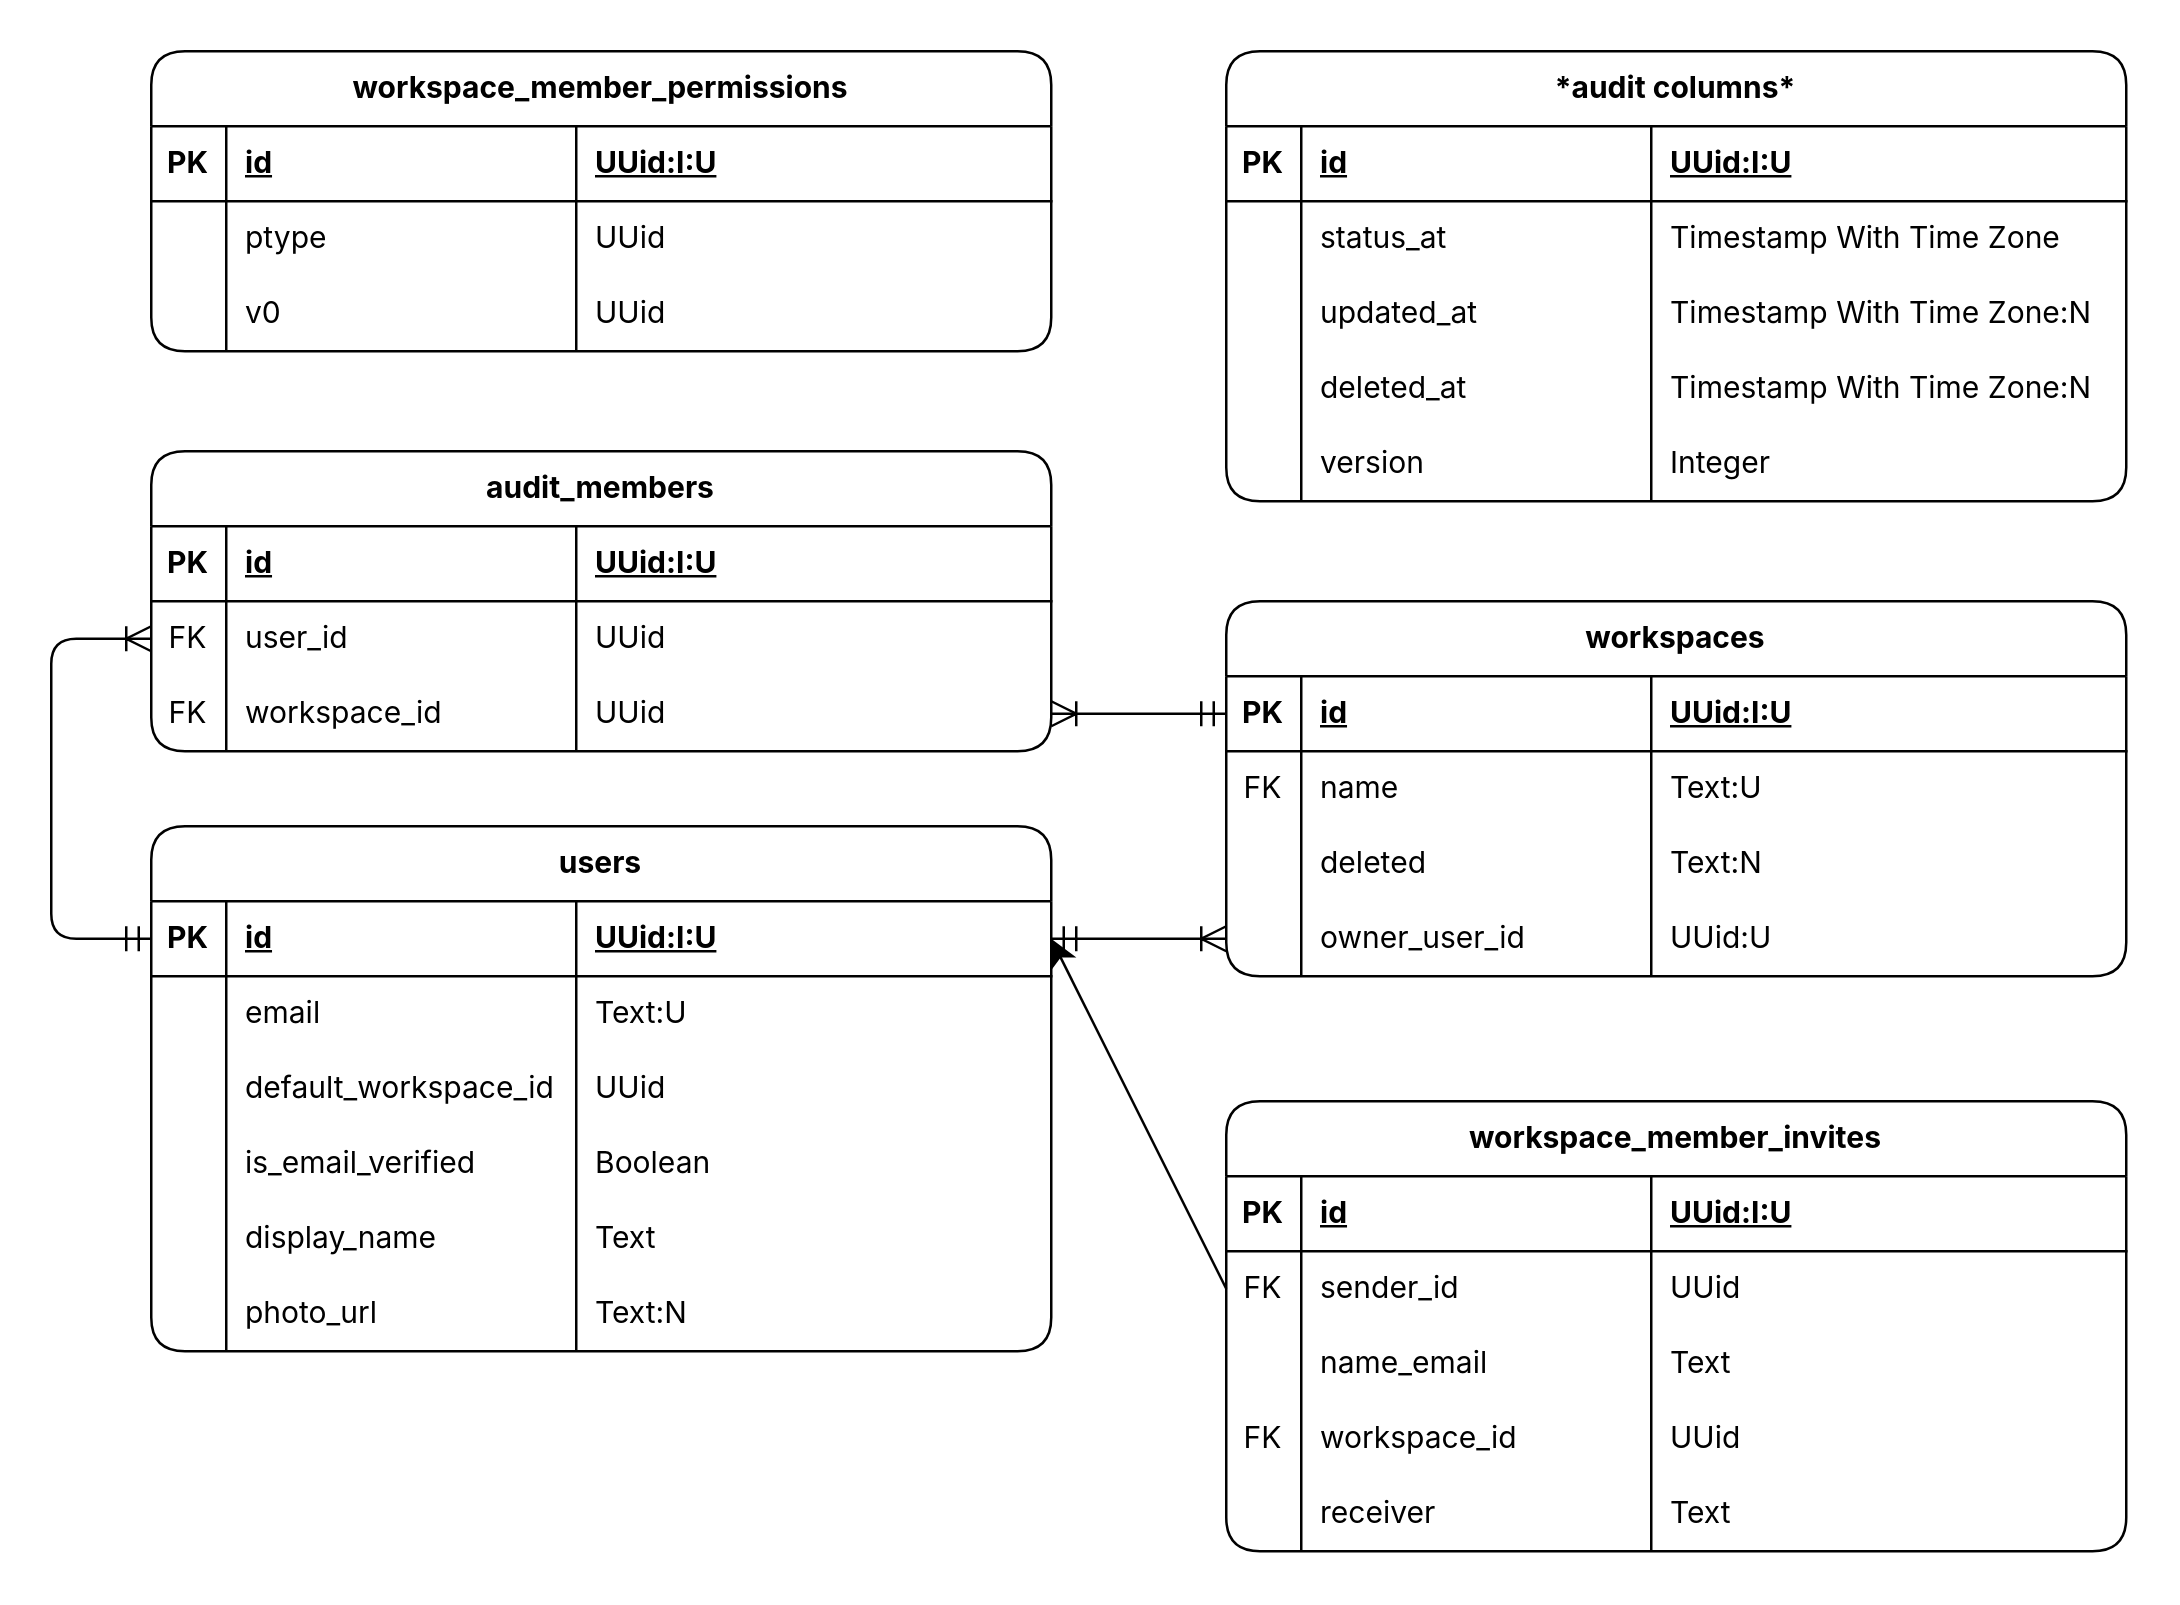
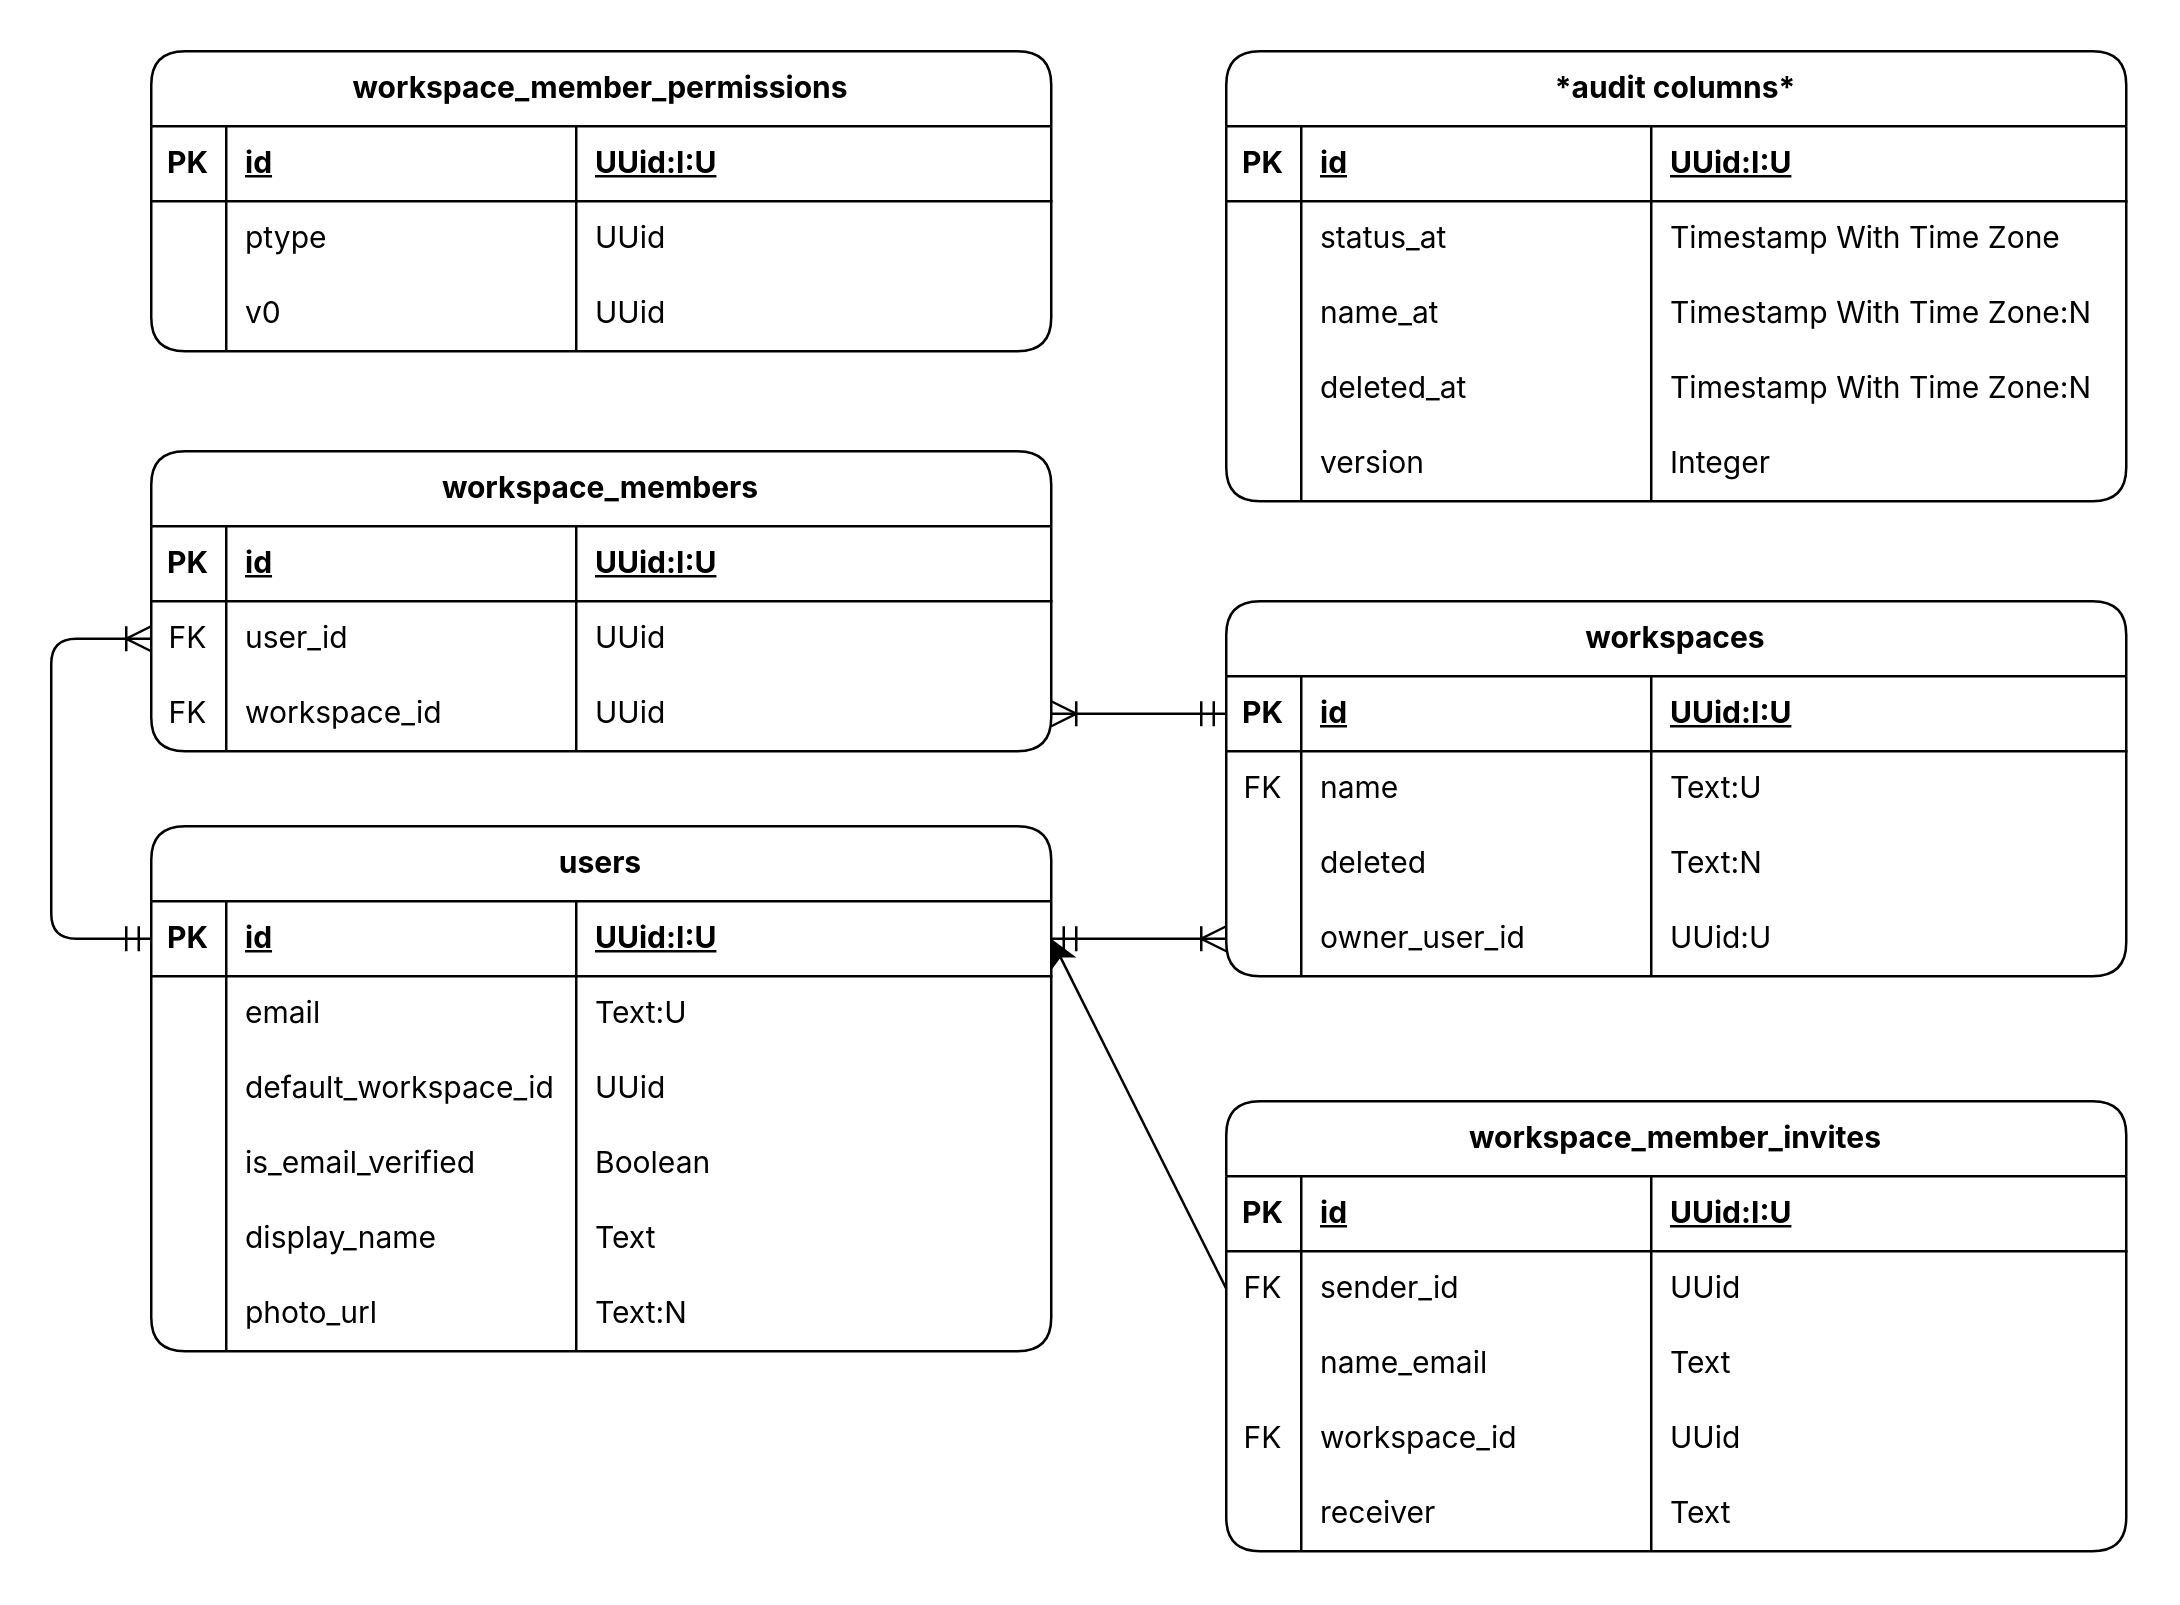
(1405, 314) -> (1380, 314)
(601, 489) -> (601, 489)
